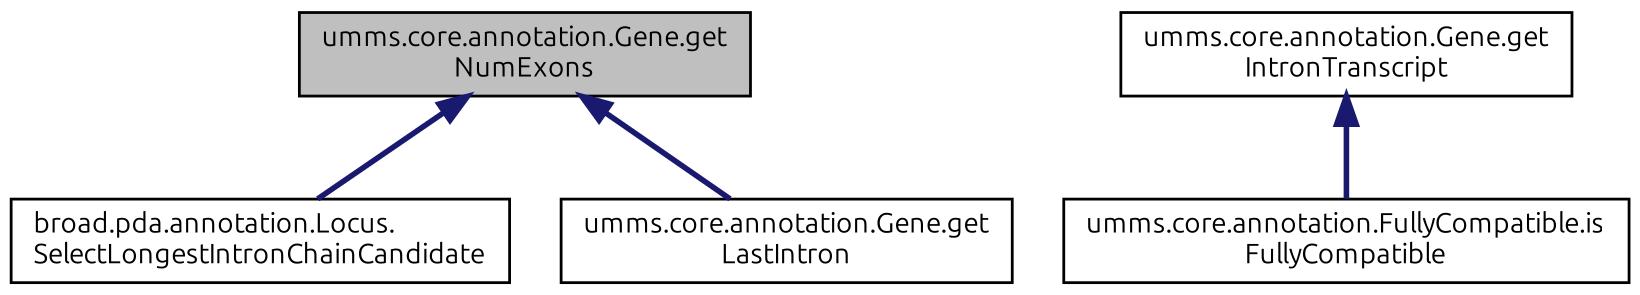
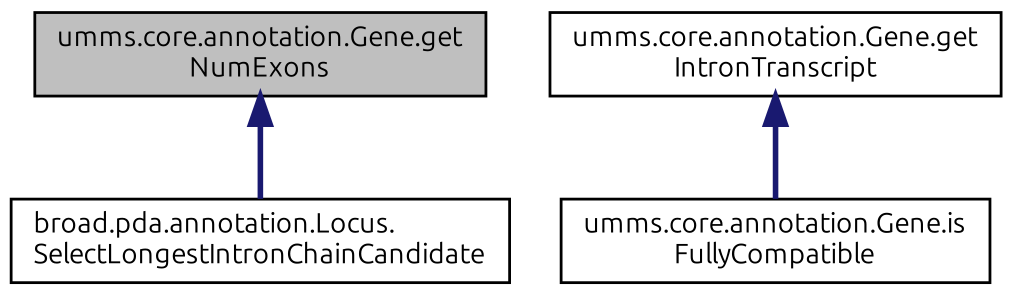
(787, 241) -> none
(1346, 241) -> (776, 241)
